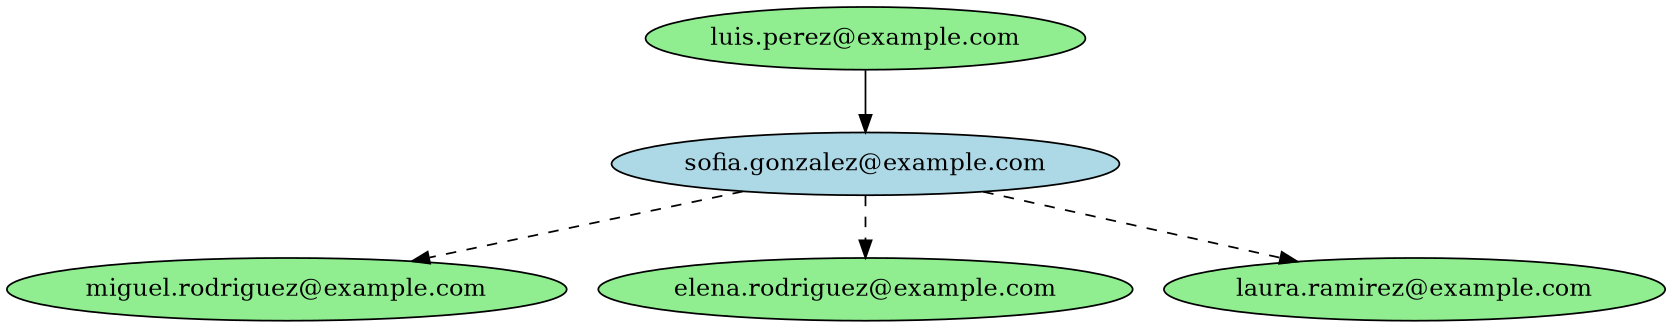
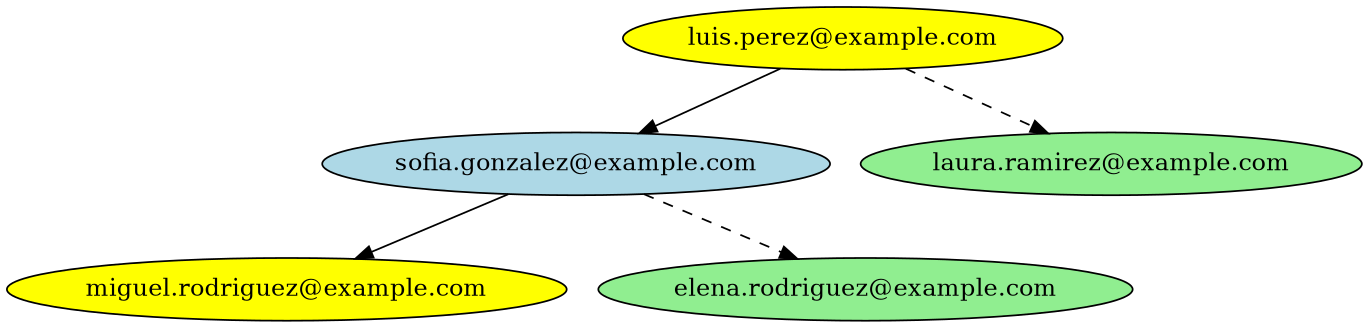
(865, 38) -> (843, 38)
(586, 224) -> (440, 223)
(1132, 225) -> (969, 97)
(287, 289) -> (287, 289)
